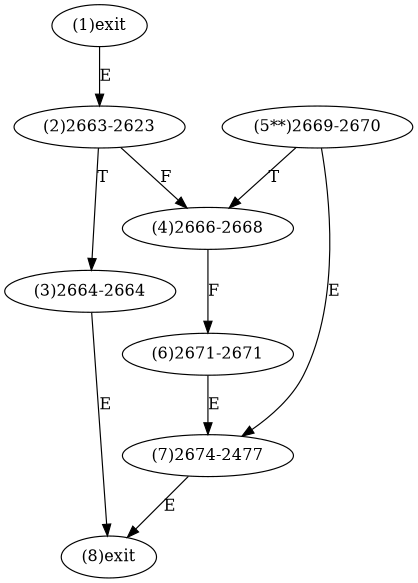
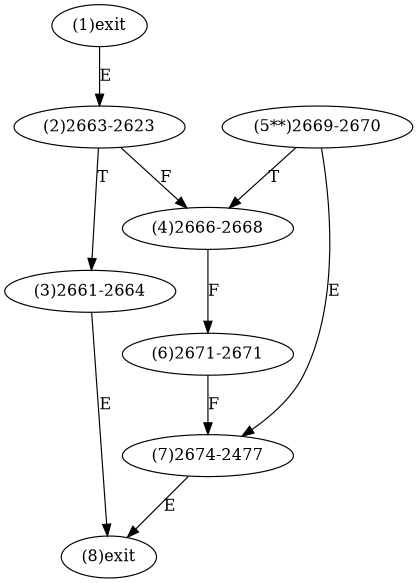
(90, 291) -> (90, 291)
(214, 405) -> (214, 405)
